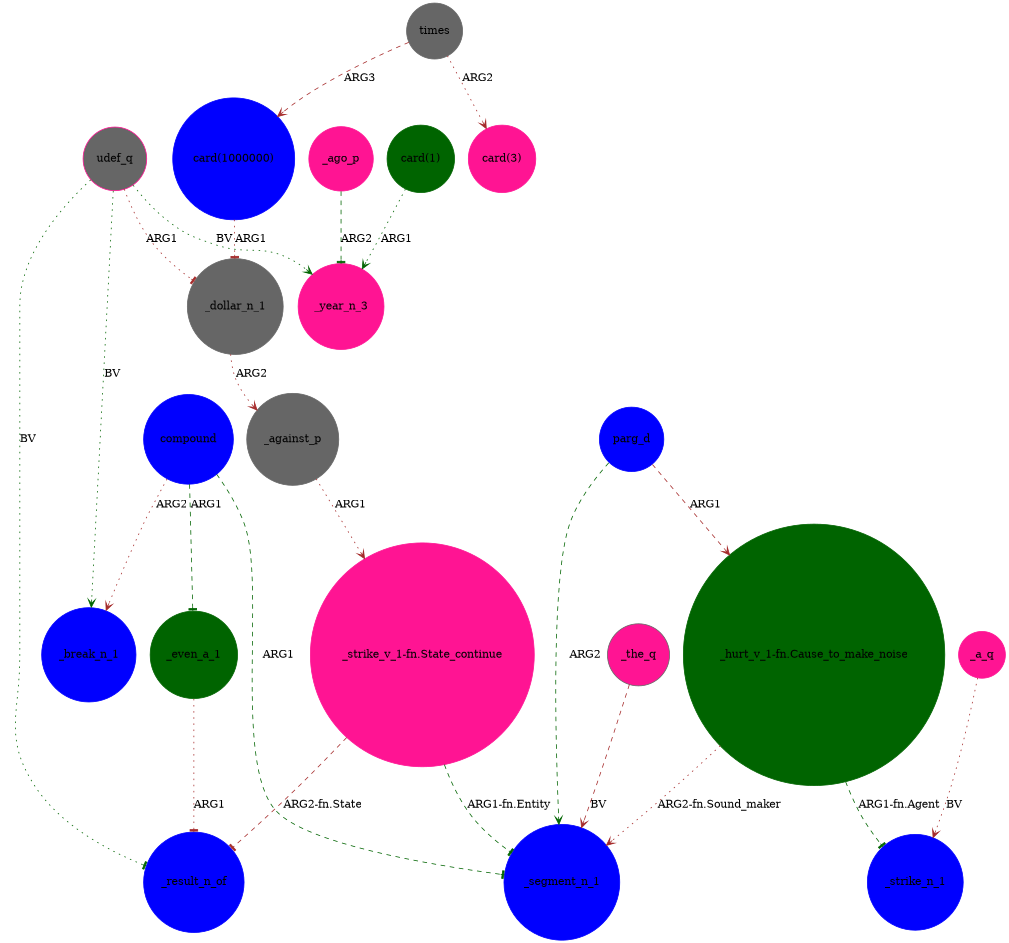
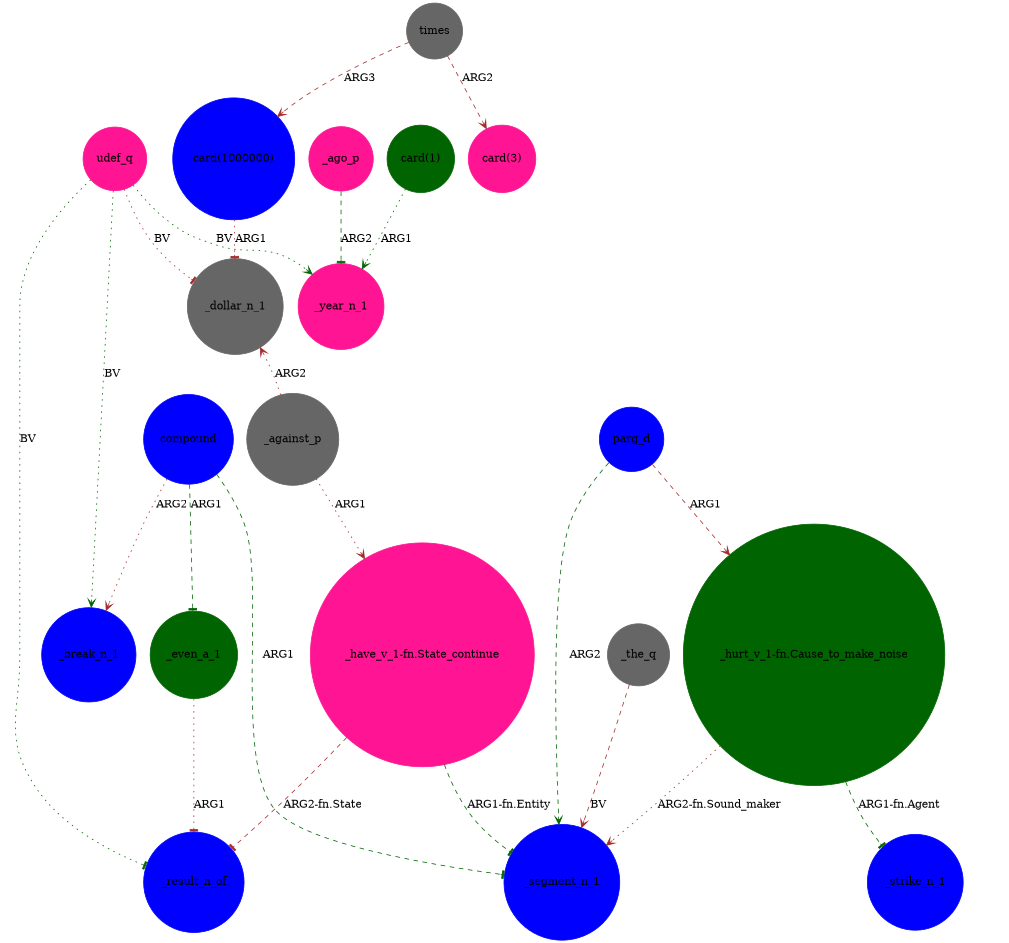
(465, 89) -> (465, 89)
(115, 159) -> (115, 159)
(162, 239) -> (162, 239)
(341, 307) -> (341, 307)
(237, 381) -> (273, 374)
(422, 655) -> (422, 655)
(639, 655) -> (639, 655)
(982, 655) -> none
